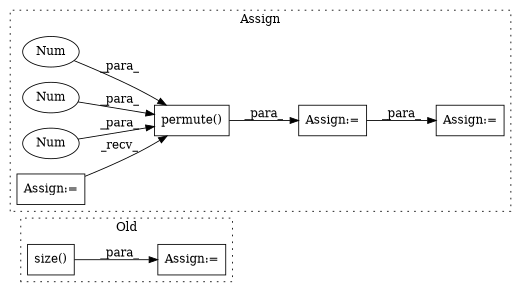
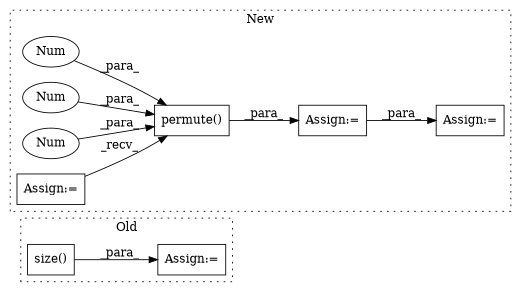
(261, 20) -> (261, 20)
